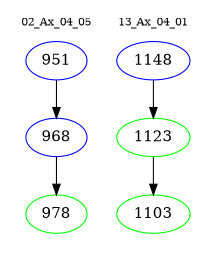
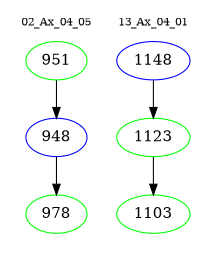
(56, 61) -> (56, 61)
(56, 137) -> (56, 137)
